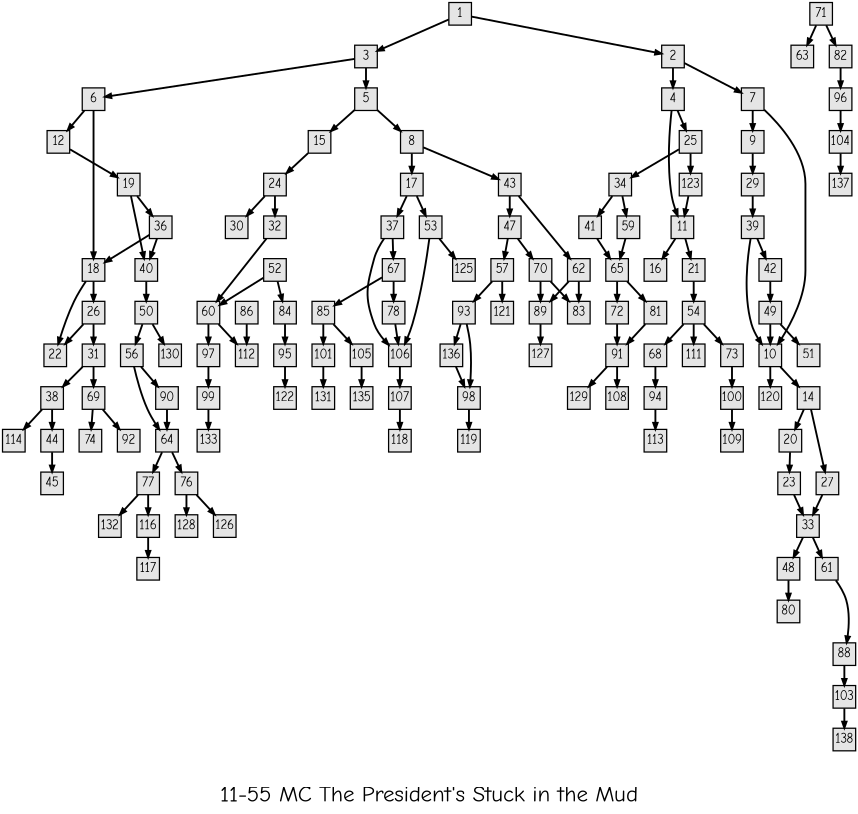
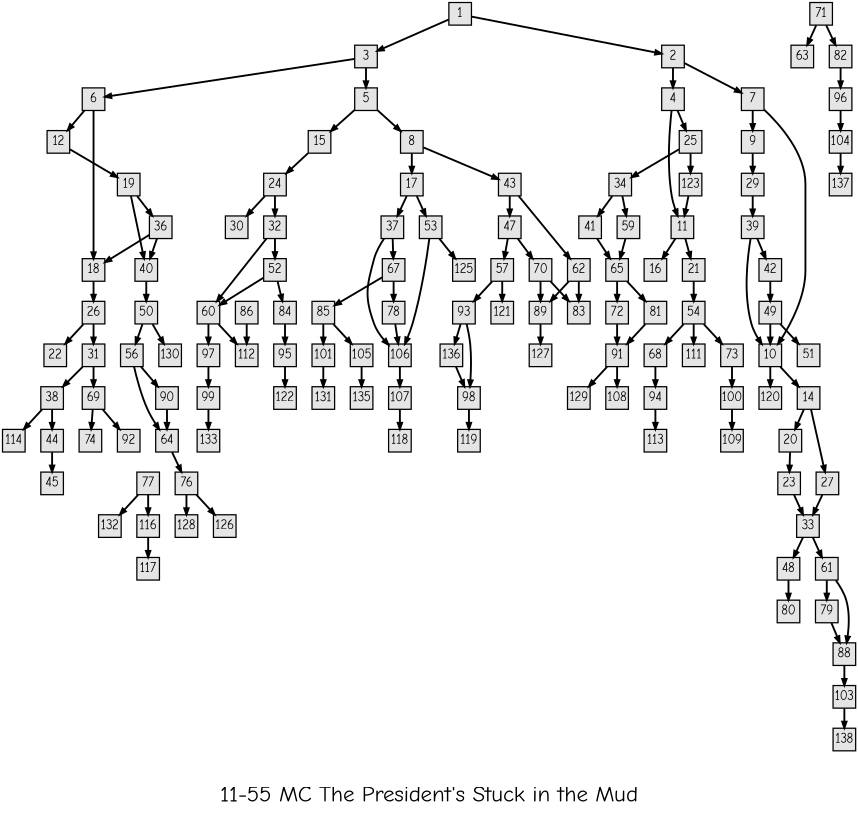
none -> (275, 245)
(71, 309) -> none
(159, 459) -> none
none -> (827, 611)
